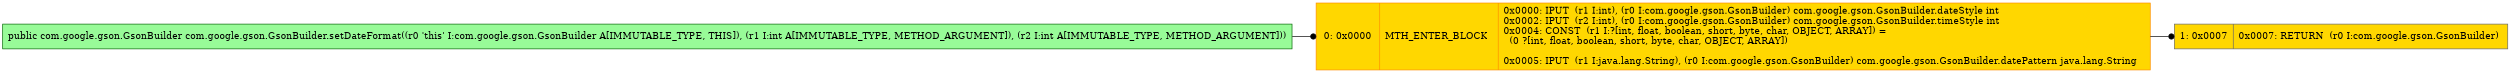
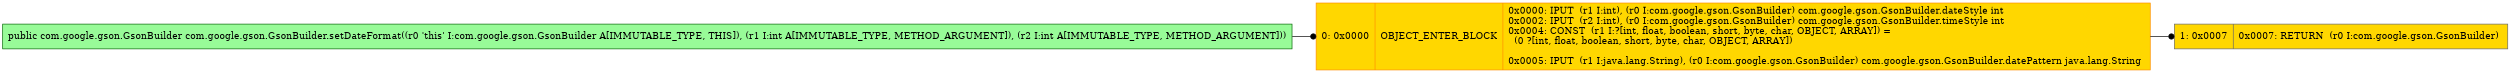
(1437, 36) -> (1439, 36)
